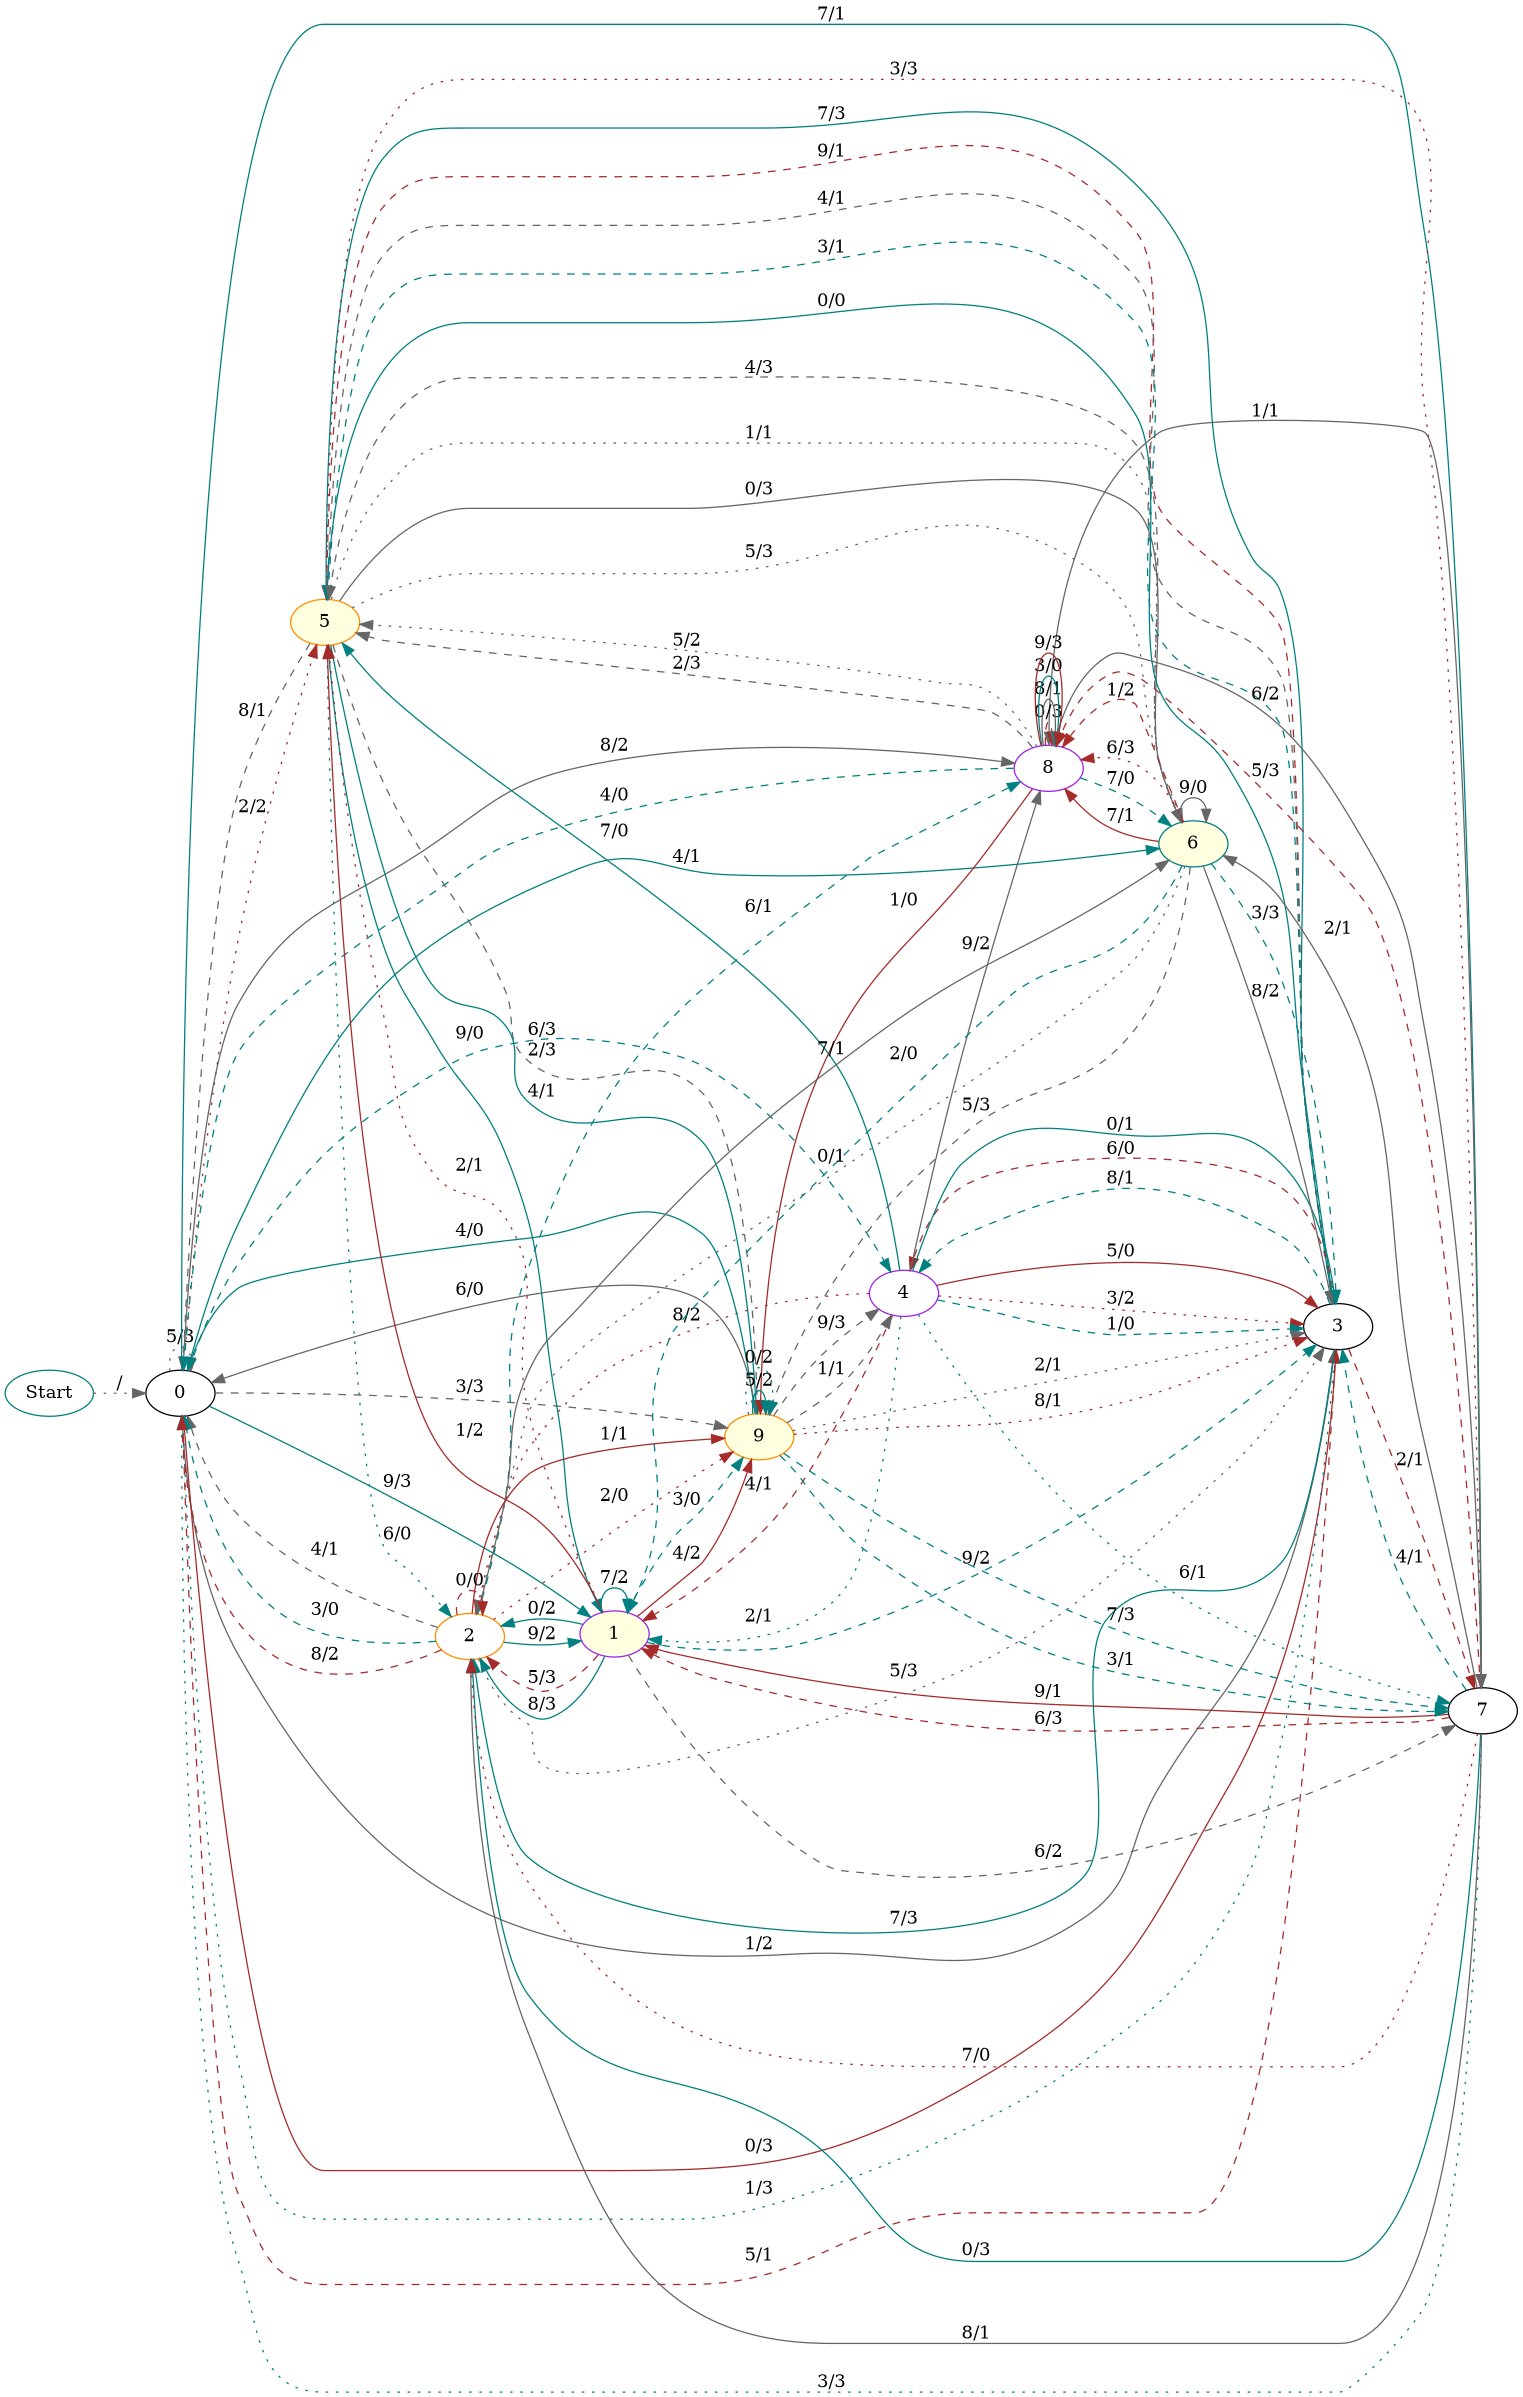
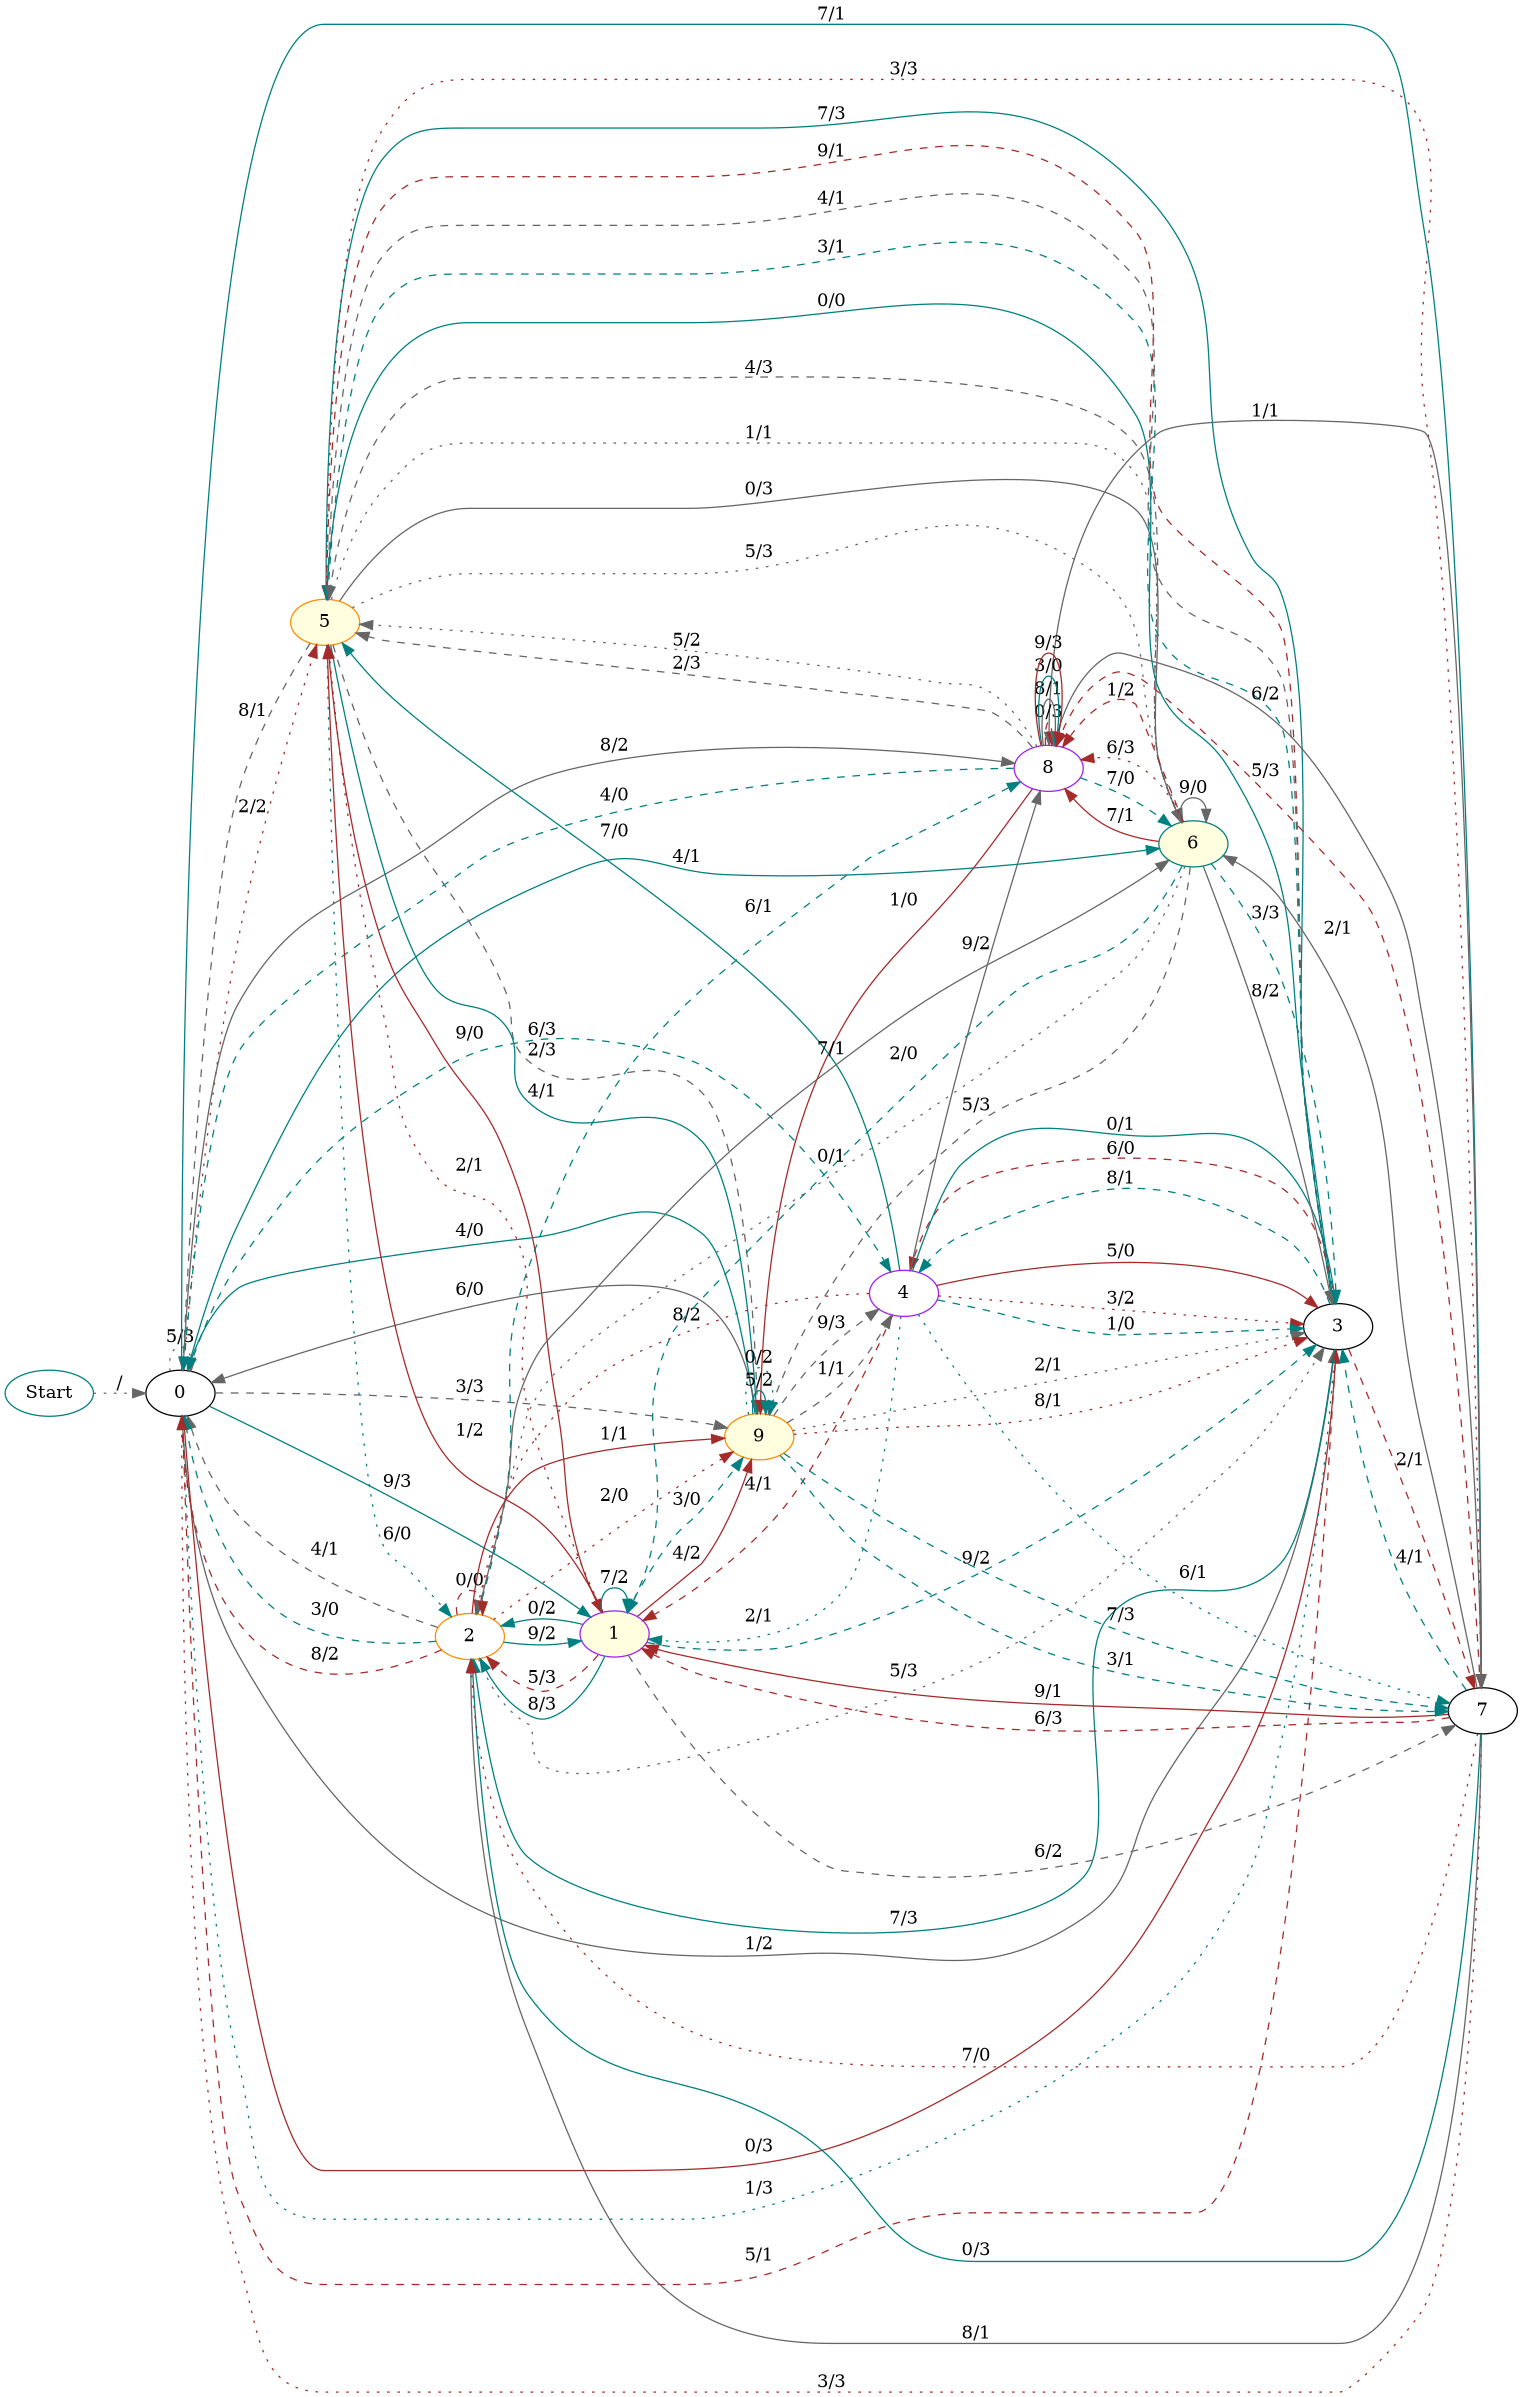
(485, 1114) -> (485, 1114)
(678, 2392) -> (678, 2392)
